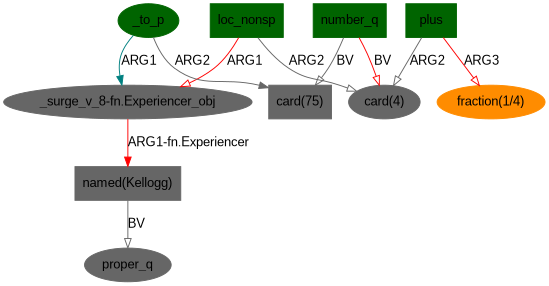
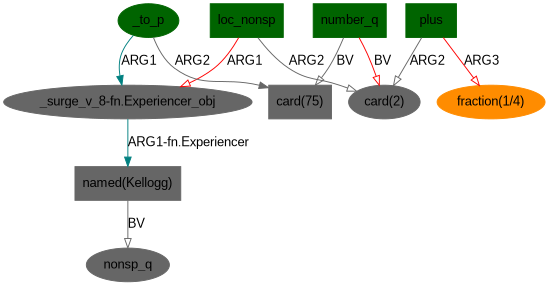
(384, 102) -> (384, 102)
(128, 138) -> (128, 138)
(128, 265) -> (128, 265)
